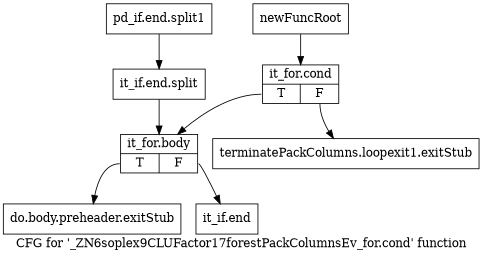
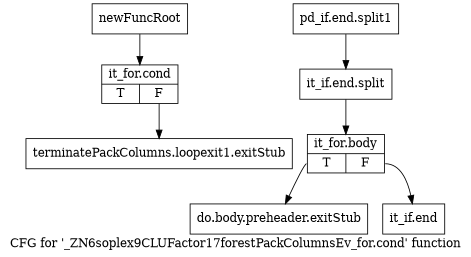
(220, 105) -> none
